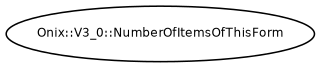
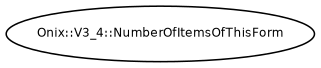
(160, 34) -> (160, 34)
